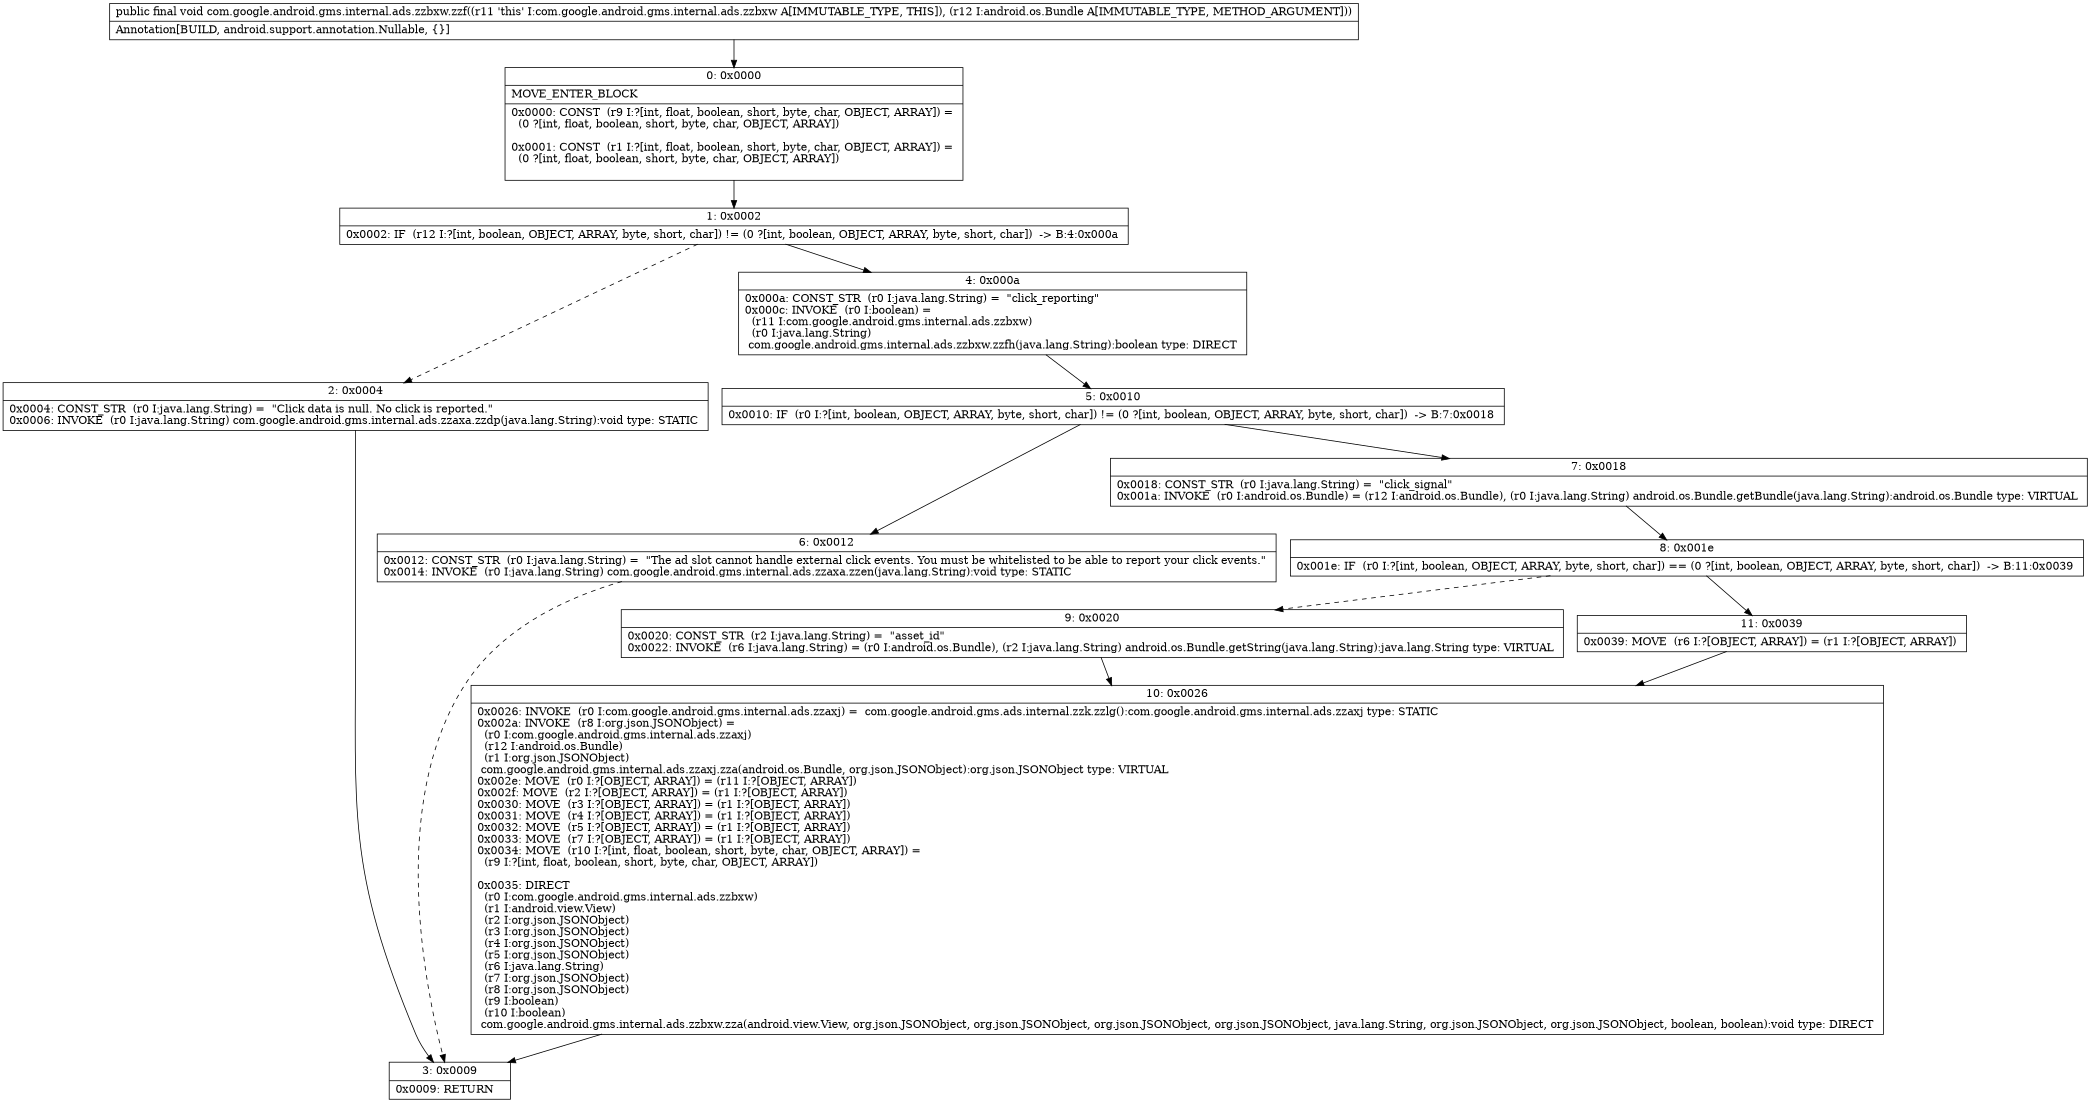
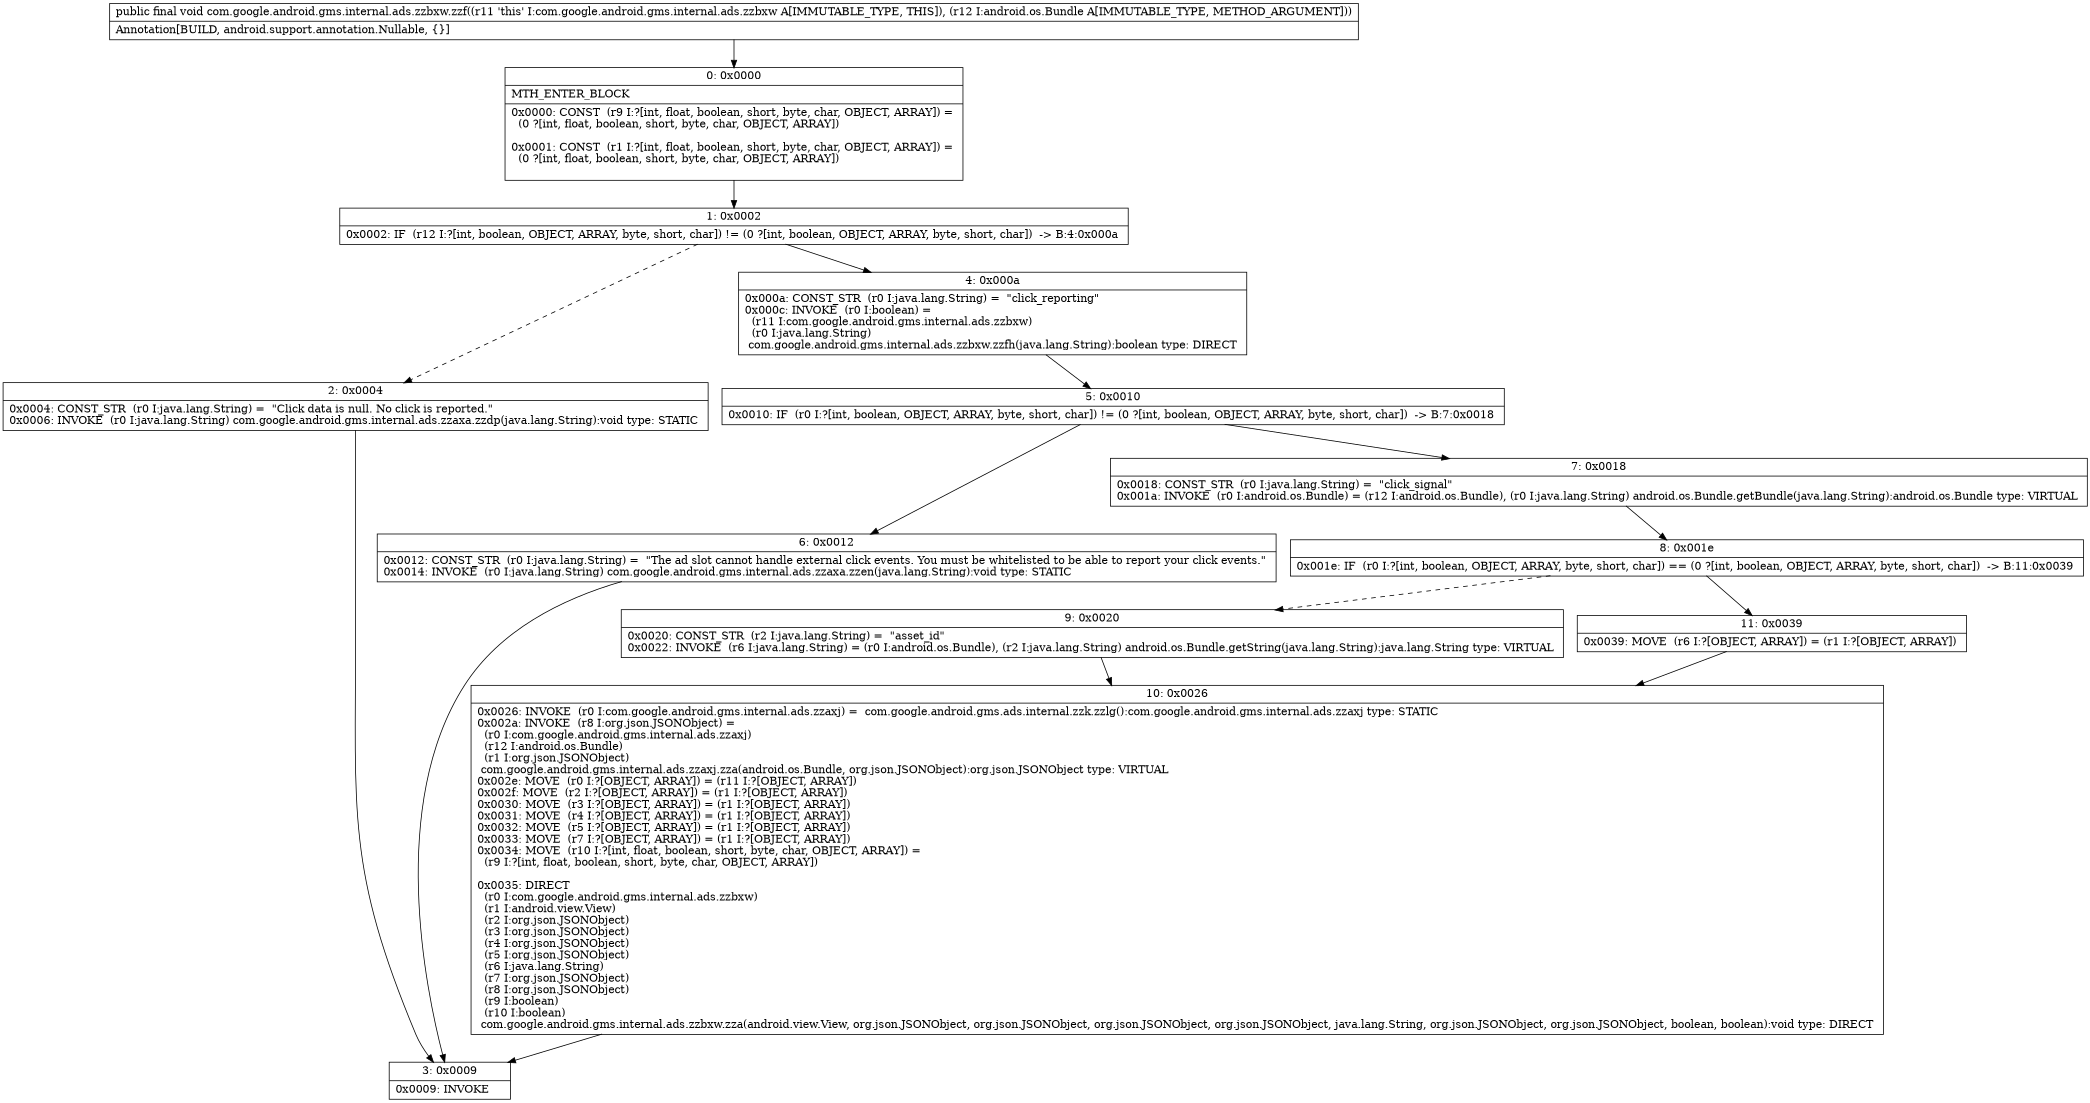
(575, 94) -> (571, 94)
(430, 772) -> (430, 772)
(450, 1090) -> (448, 1090)
